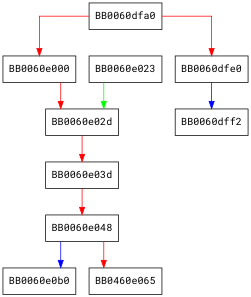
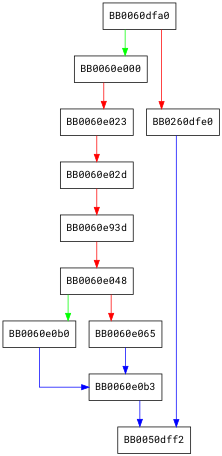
(48, 16) -> (125, 39)
(212, 69) -> (183, 122)
(61, 92) -> (104, 92)
(104, 92) -> (97, 145)
(212, 122) -> (154, 440)
(82, 175) -> (97, 228)
(61, 251) -> (68, 304)
(126, 281) -> (126, 334)
none -> (126, 387)
